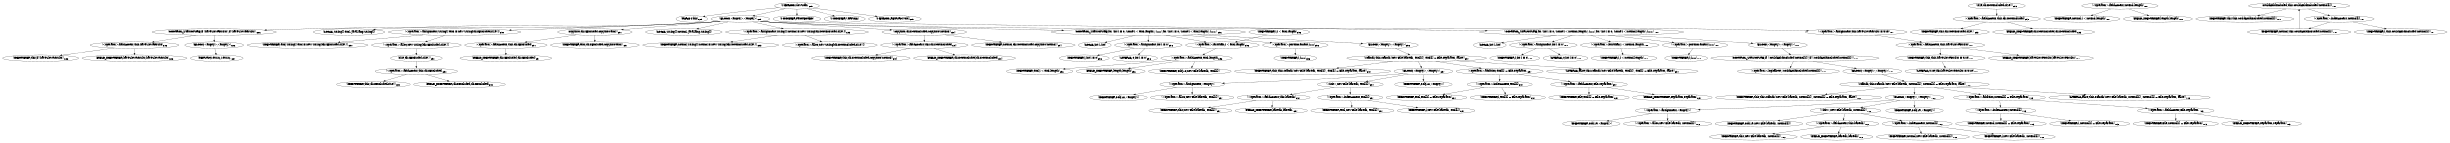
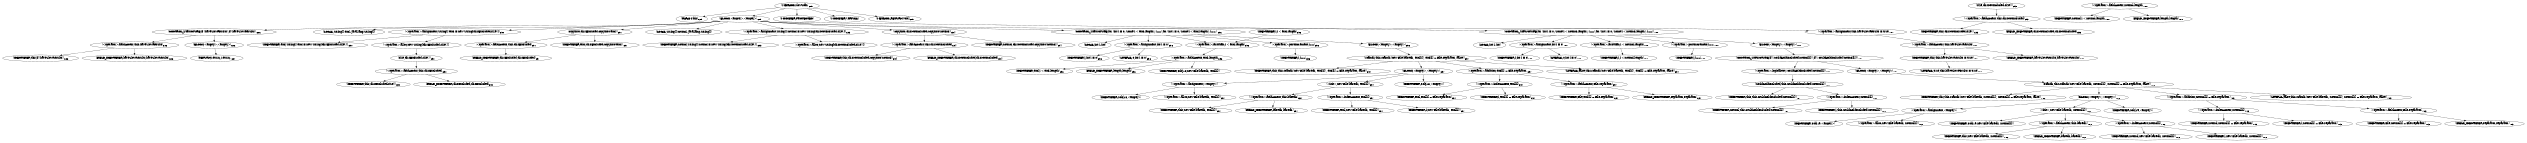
(2299, 20) -> (1793, 77)
